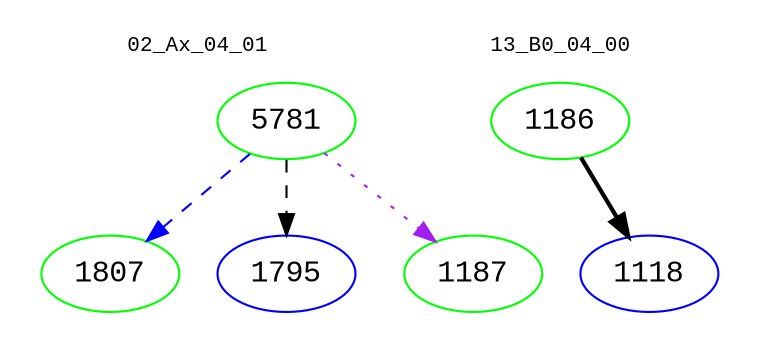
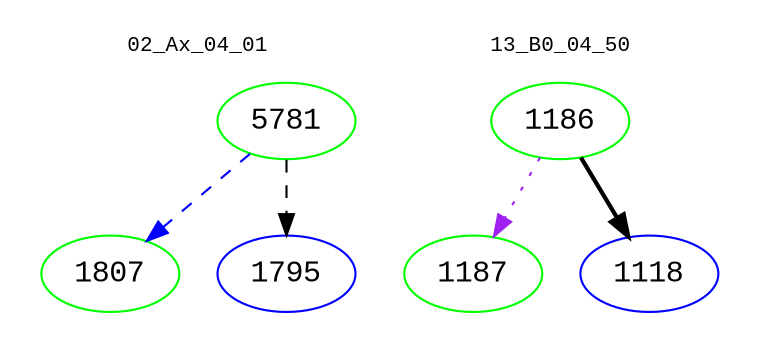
(561, 46) -> (561, 46)
(357, 179) -> (522, 188)
